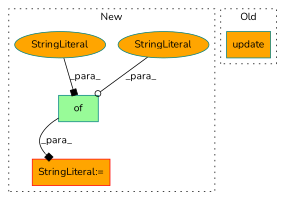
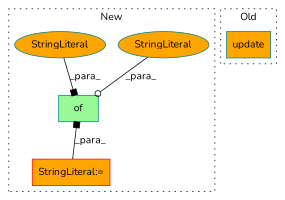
(42, 133) -> (74, 144)
